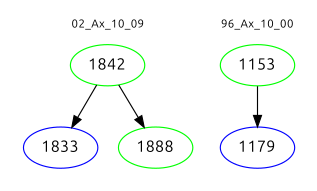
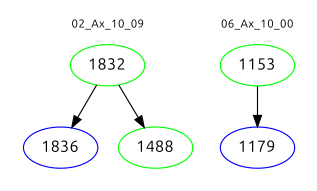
(258, 25) -> (258, 25)
(108, 65) -> (108, 65)
(61, 148) -> (61, 148)
(156, 148) -> (156, 148)
